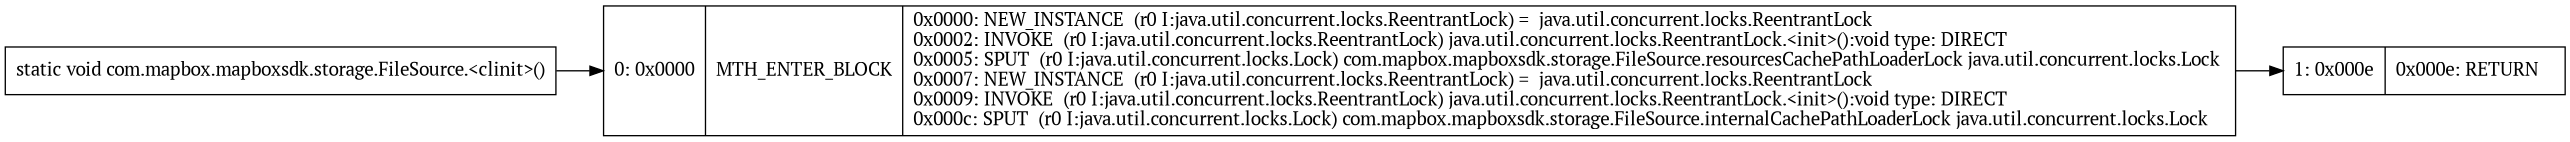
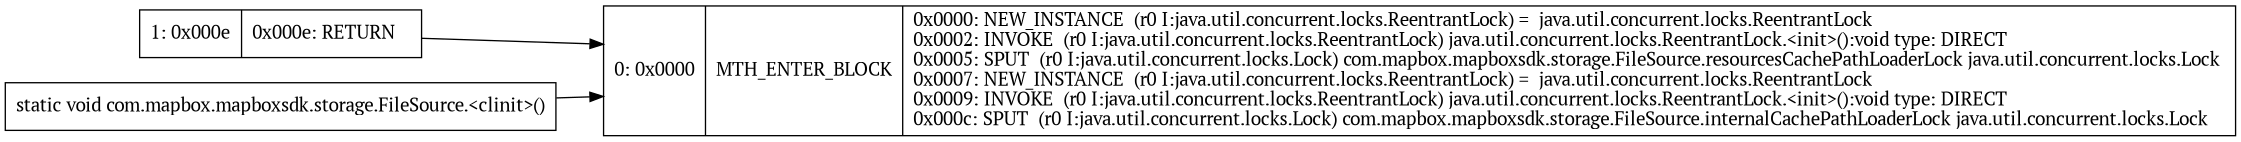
(2253, 71) -> (506, 41)
